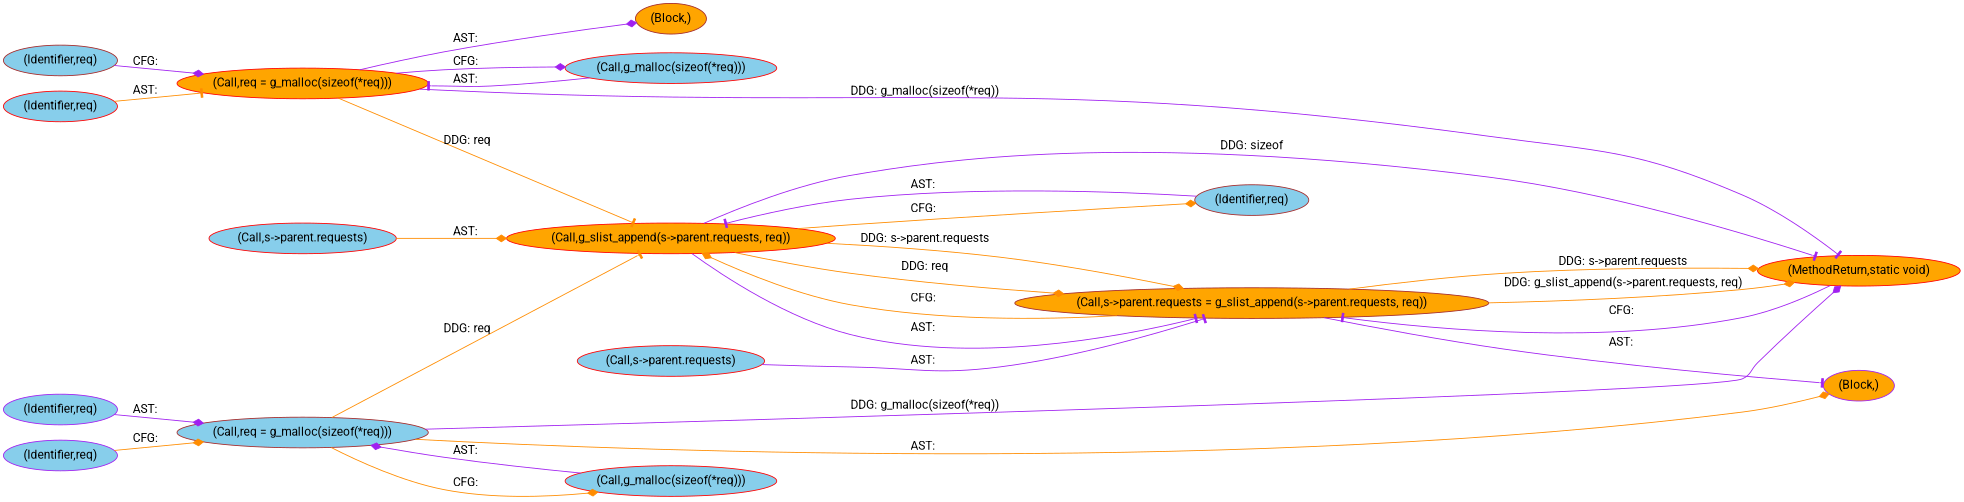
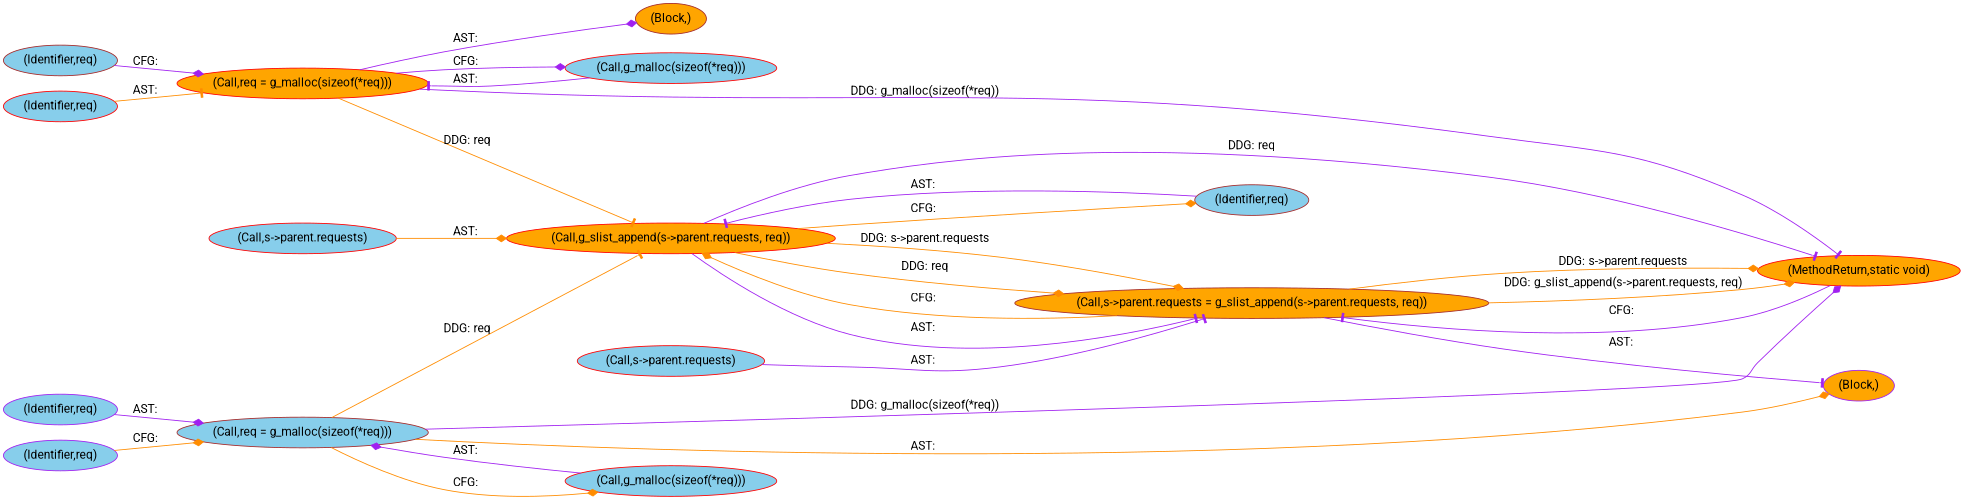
(1252, 146) -> (1252, 146)
